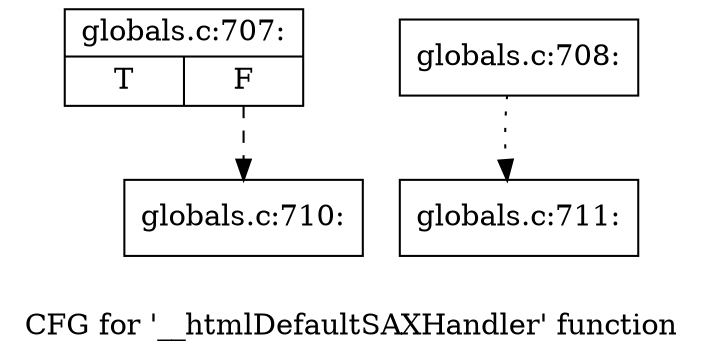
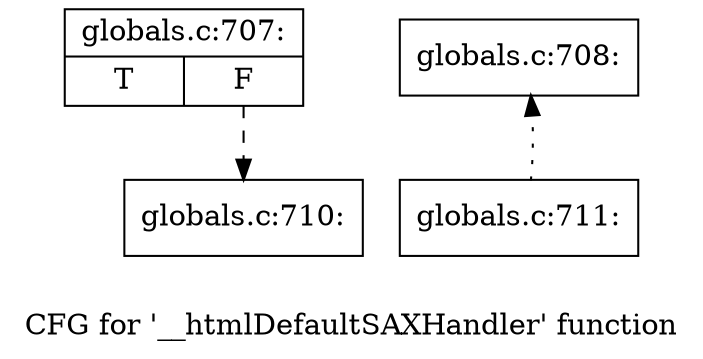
(505, 128) -> (533, 148)
